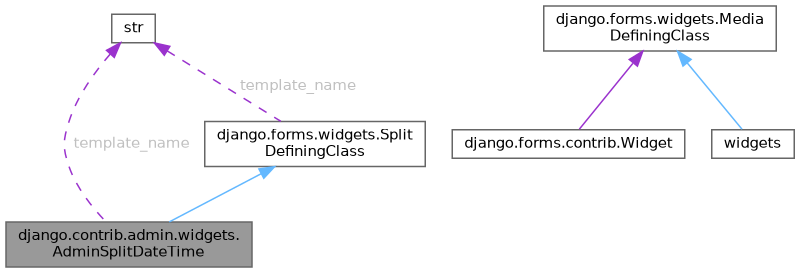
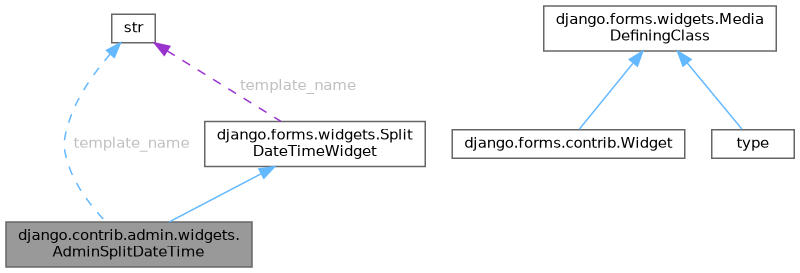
(606, 96) -> (606, 96)
(65, 137) -> (65, 137)
(315, 144) -> (315, 144)
(753, 144) -> (753, 144)
